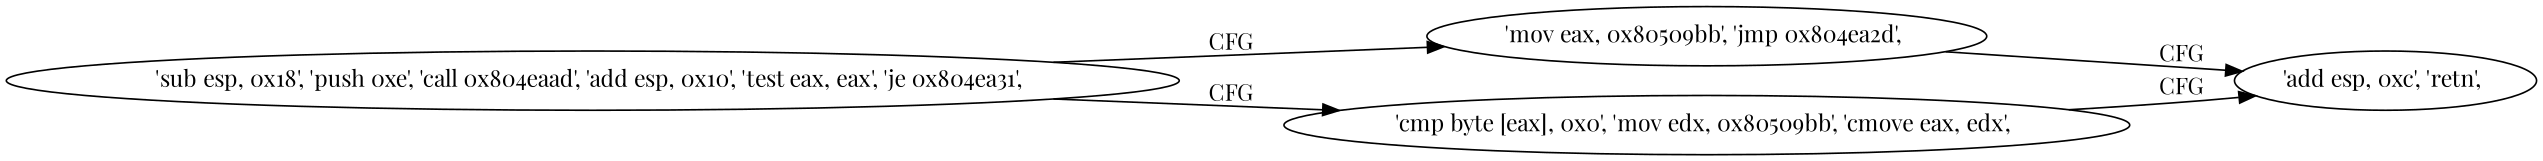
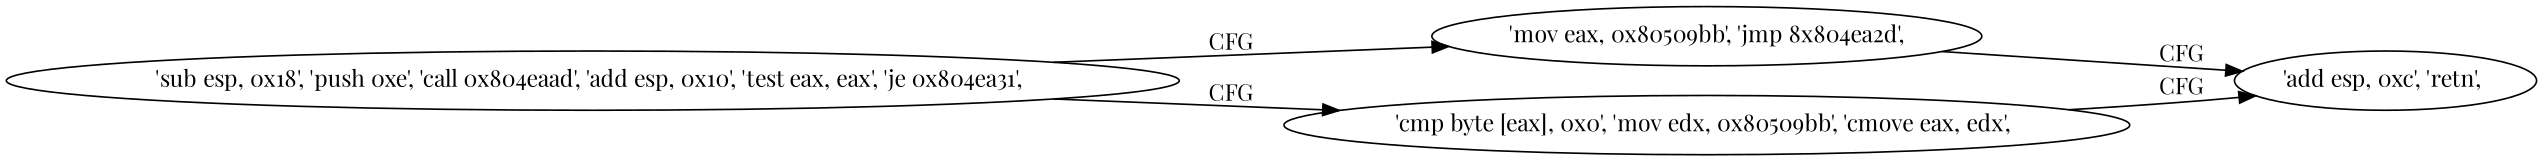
(1707, 36) -> (1707, 36)
